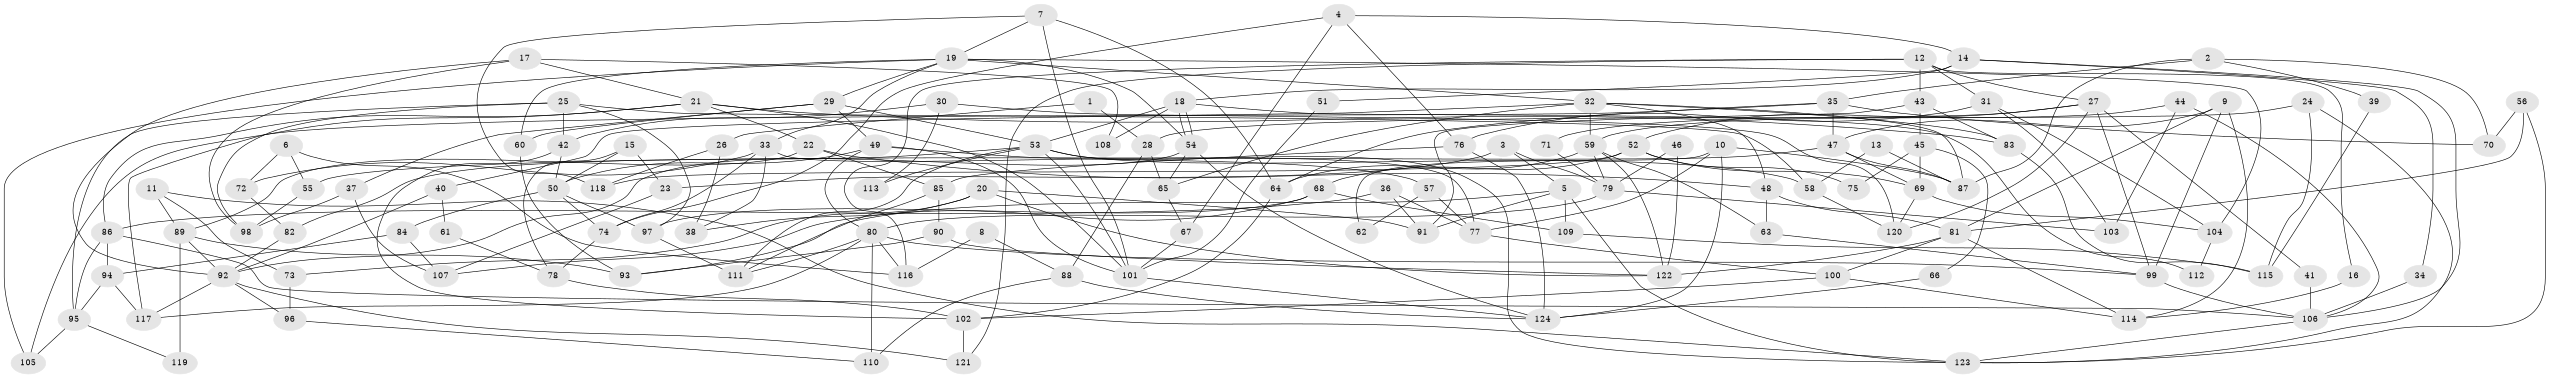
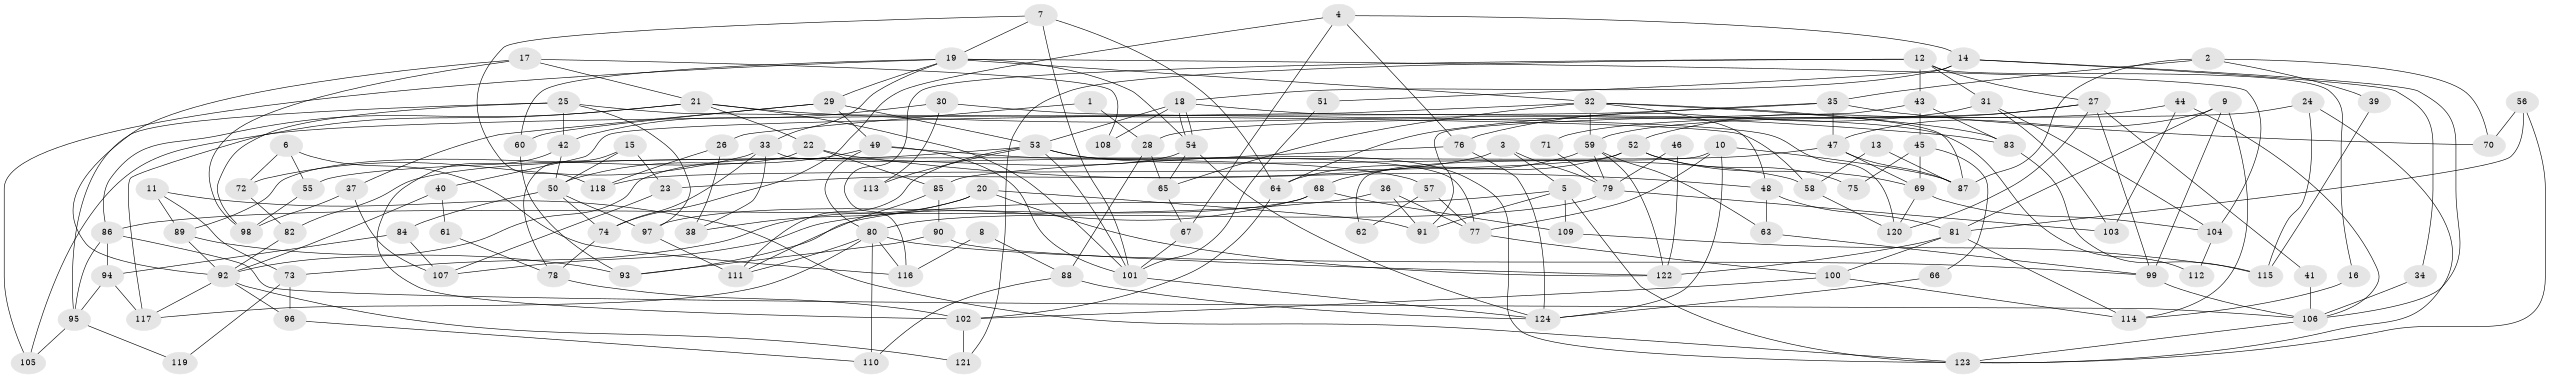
(180, 295) -> (235, 319)
